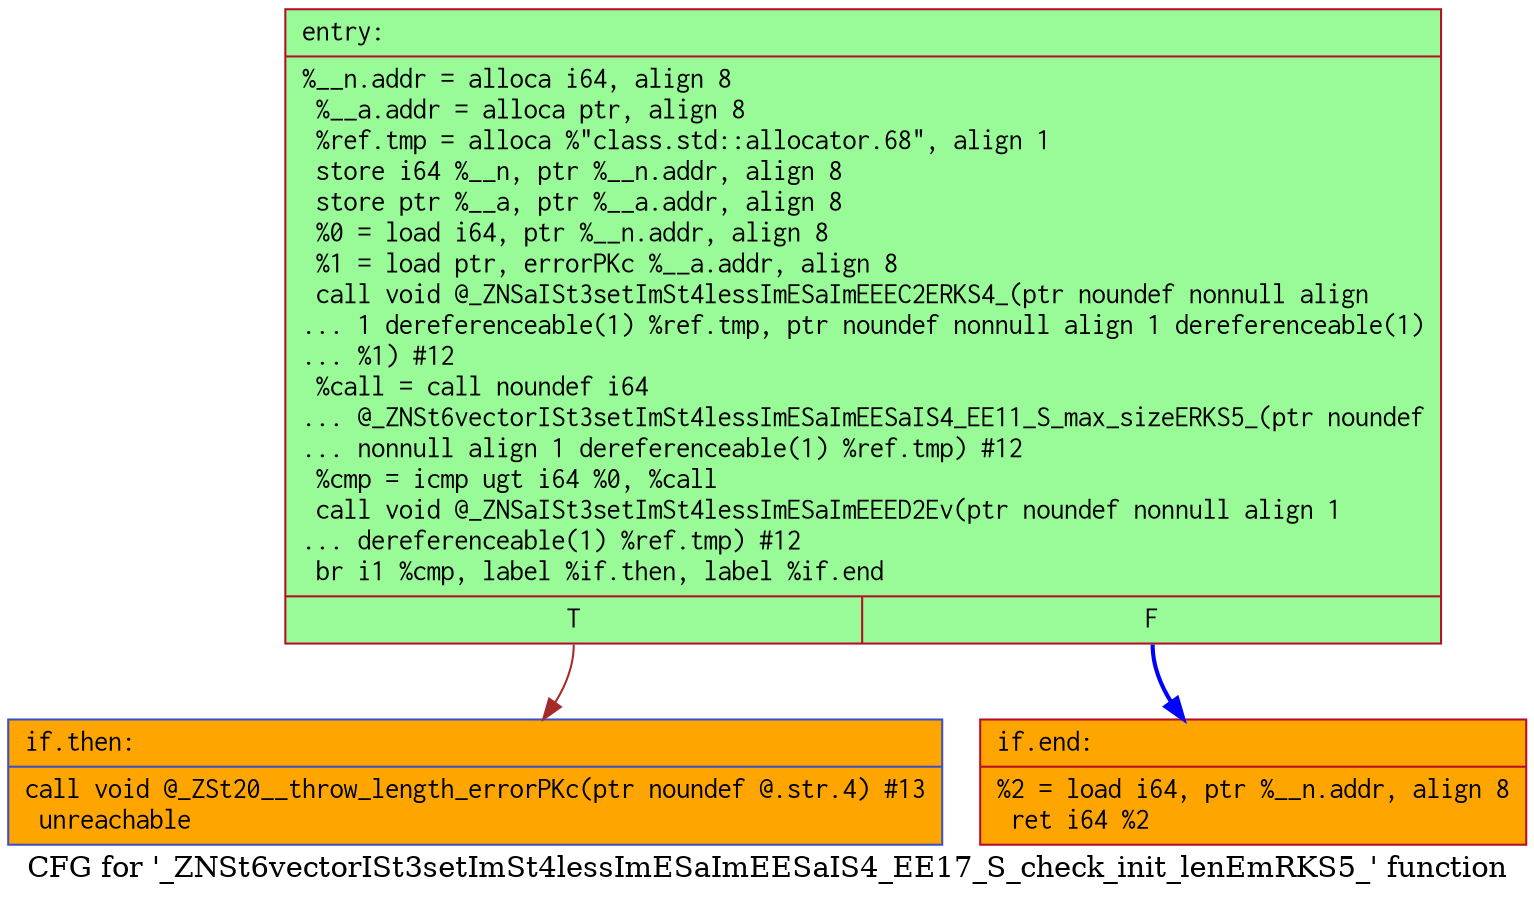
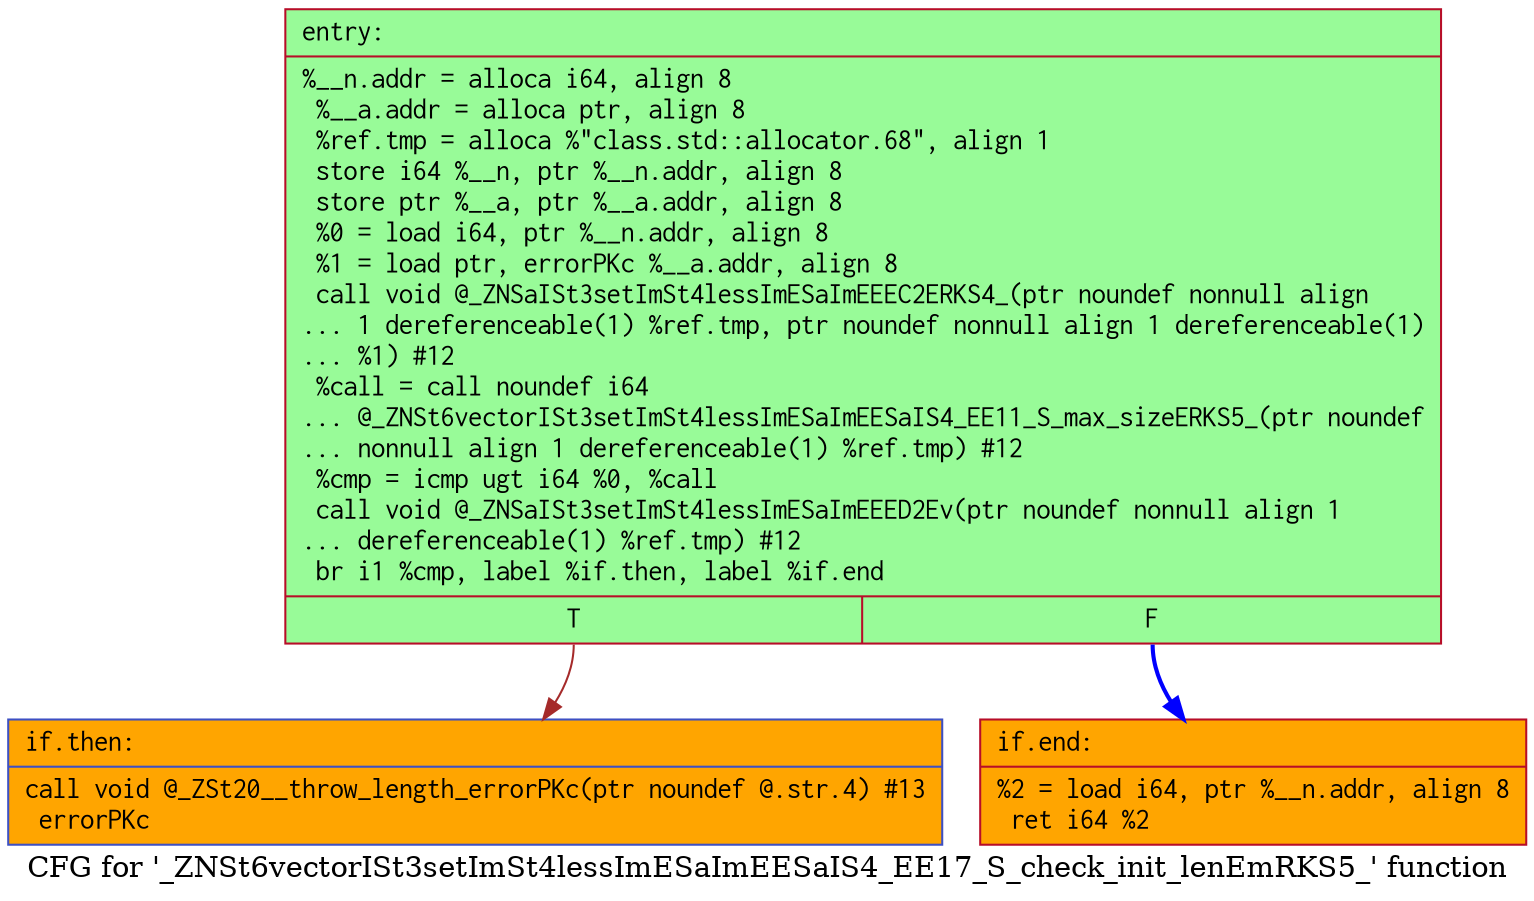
(109, 820) -> (87, 820)
